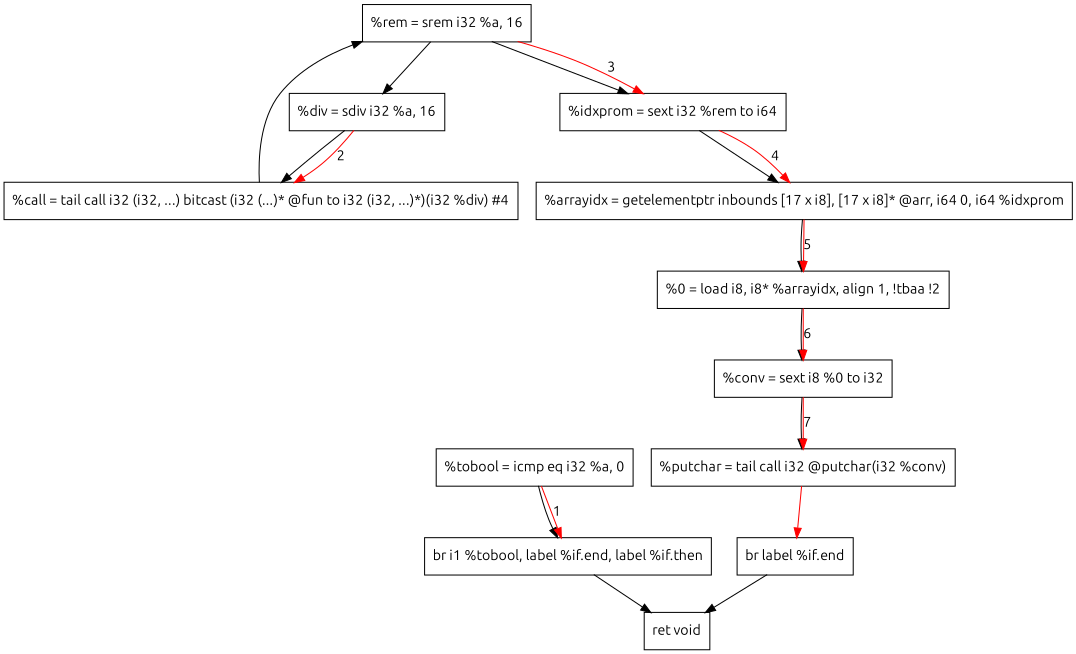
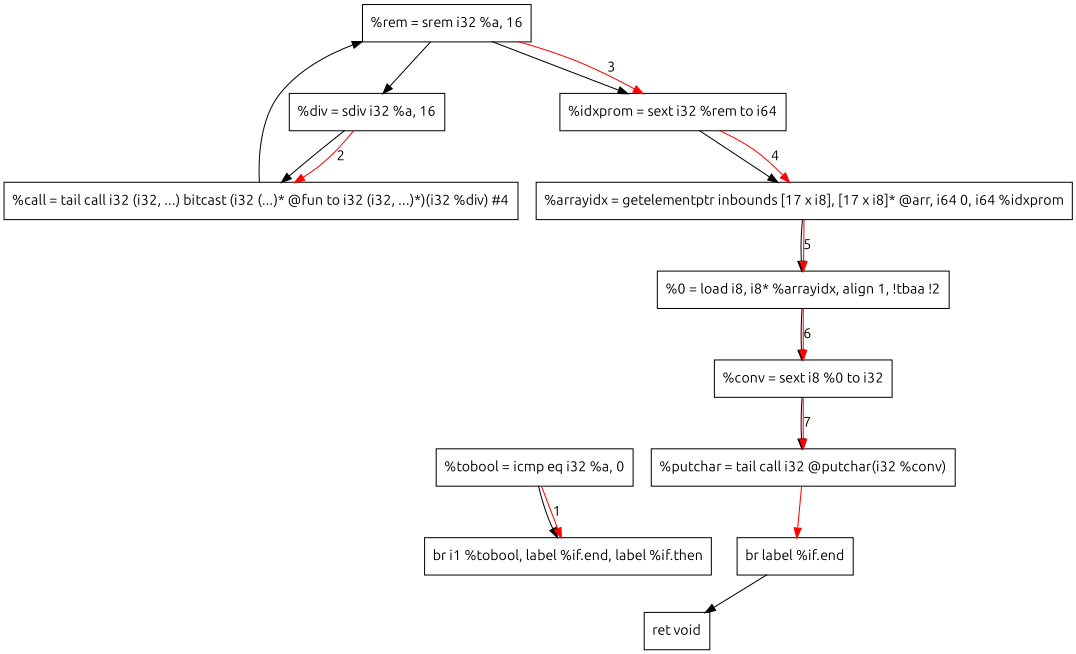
(618, 591) -> none
